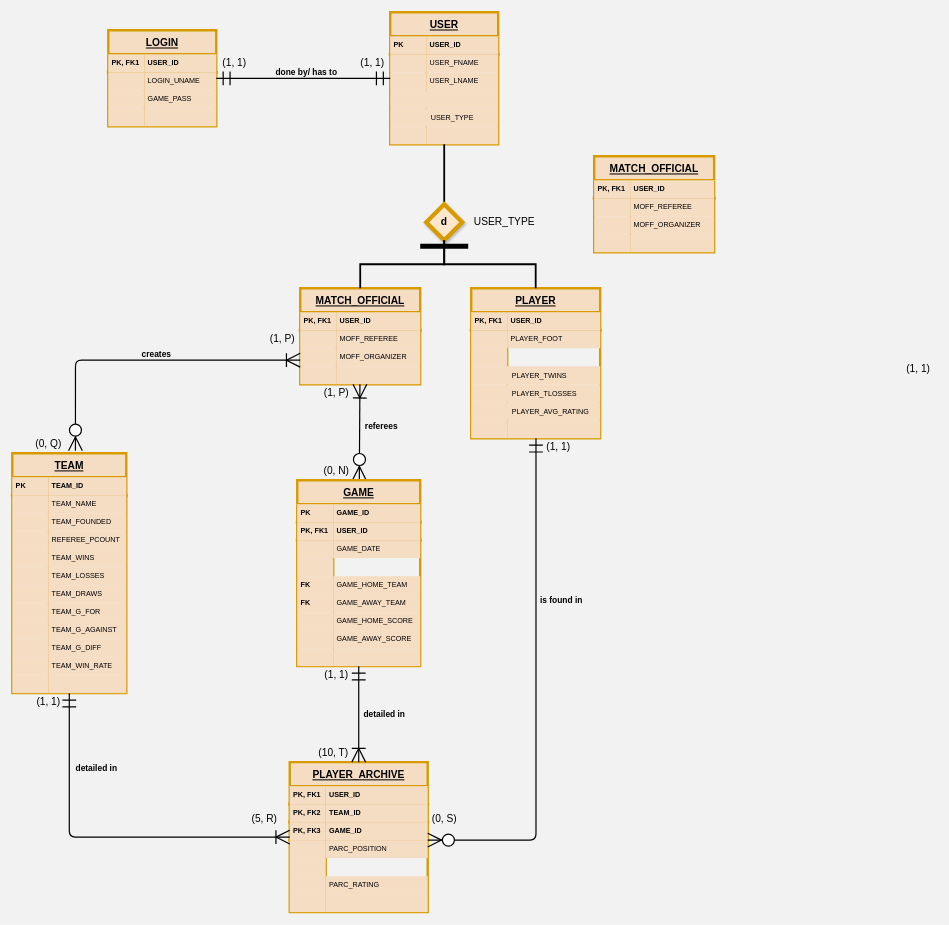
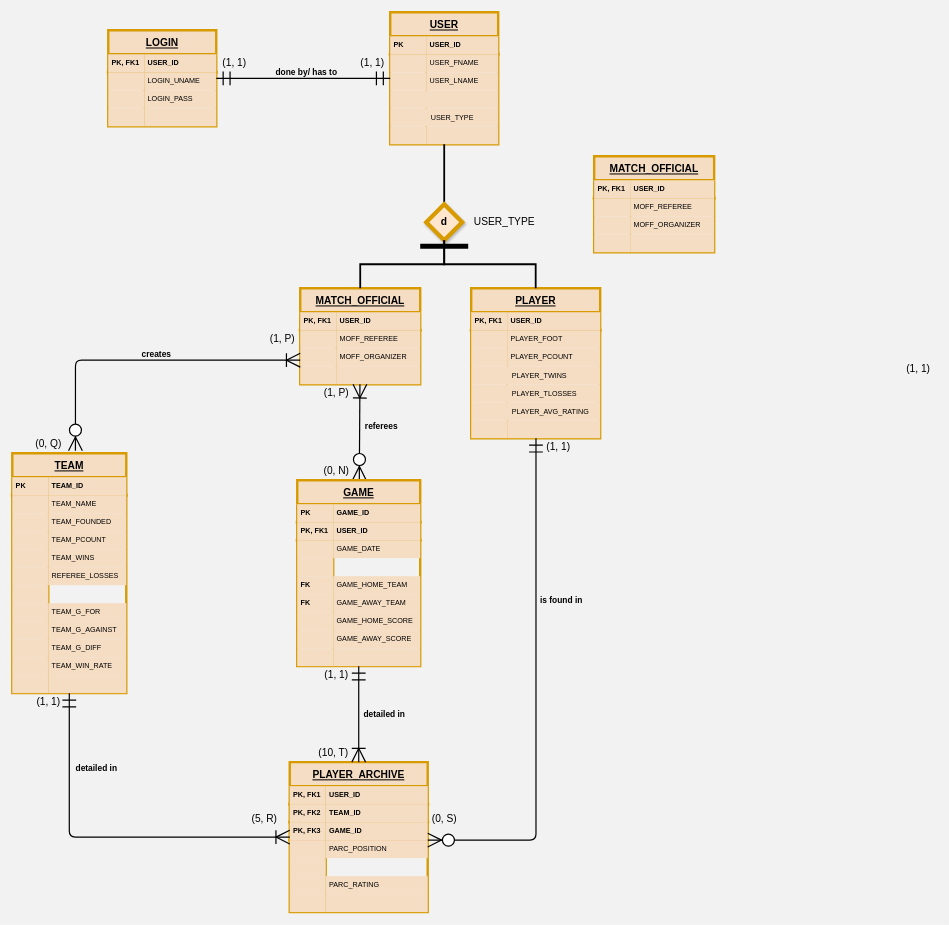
(166, 98) -> (168, 98)
none -> (554, 357)
(80, 539) -> (74, 539)
(74, 575) -> (80, 575)
(87, 594) -> none
